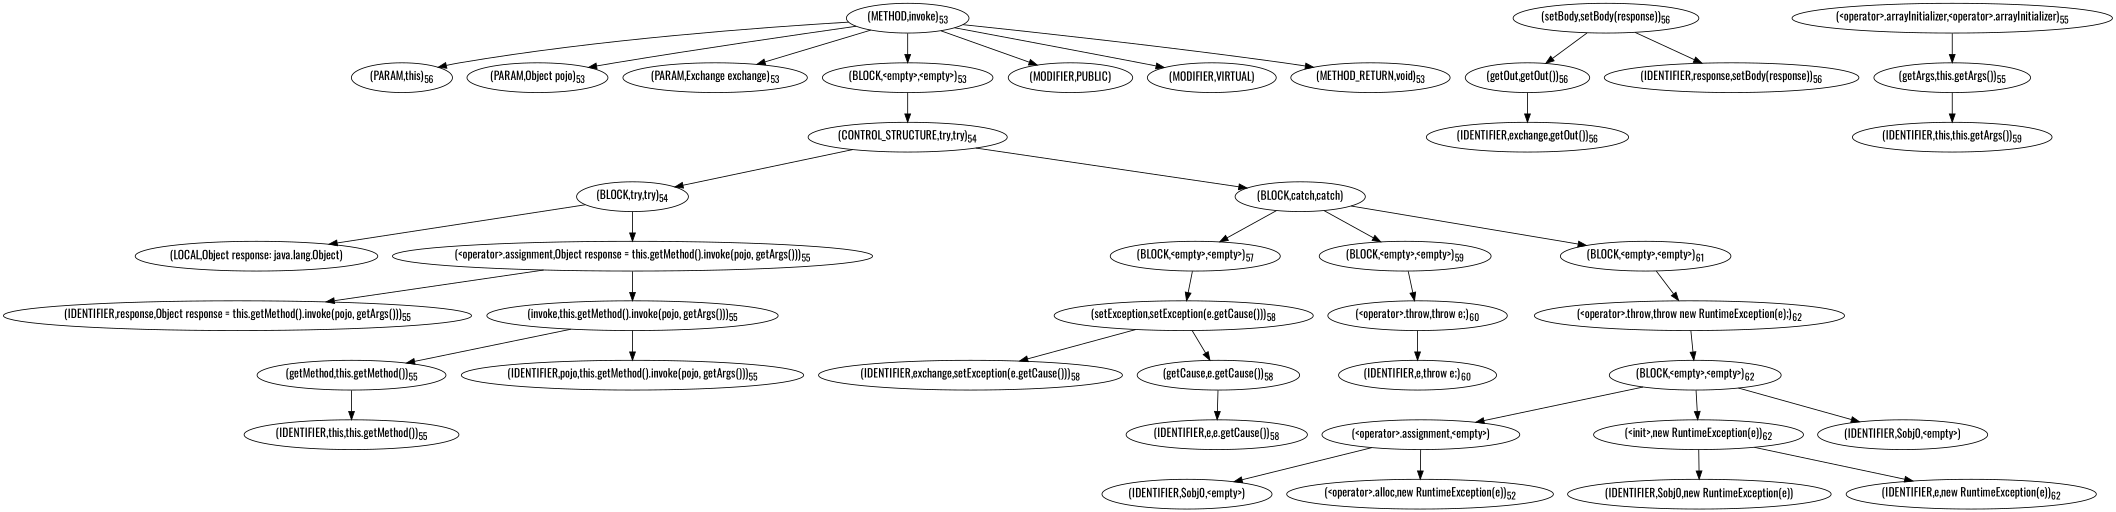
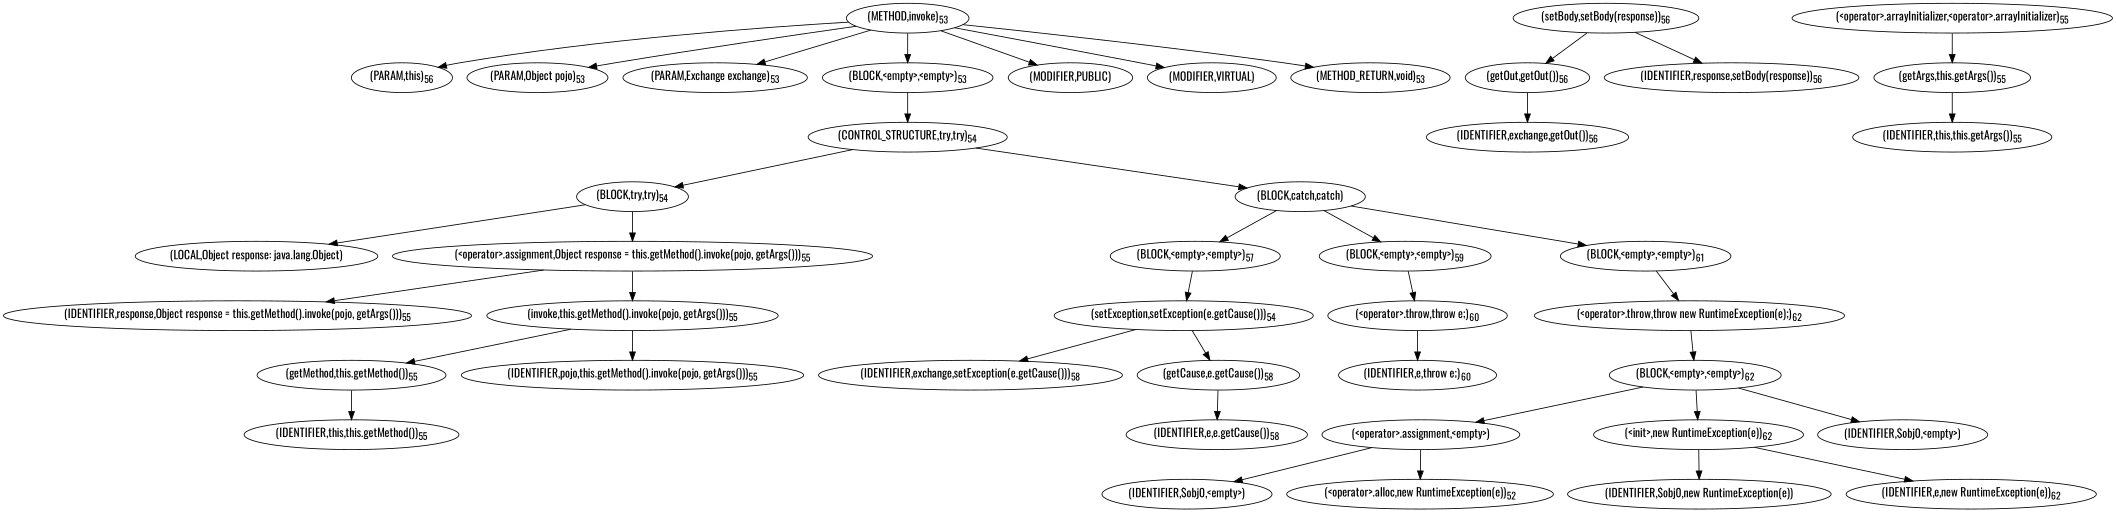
(2018, 136) -> (2018, 136)
(1272, 314) -> (1272, 314)
